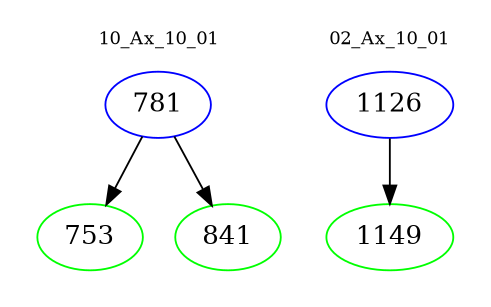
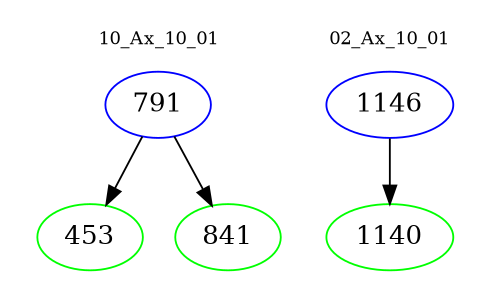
(158, 105) -> (158, 105)
(390, 105) -> (390, 105)
(90, 237) -> (90, 237)
(390, 237) -> (390, 237)
